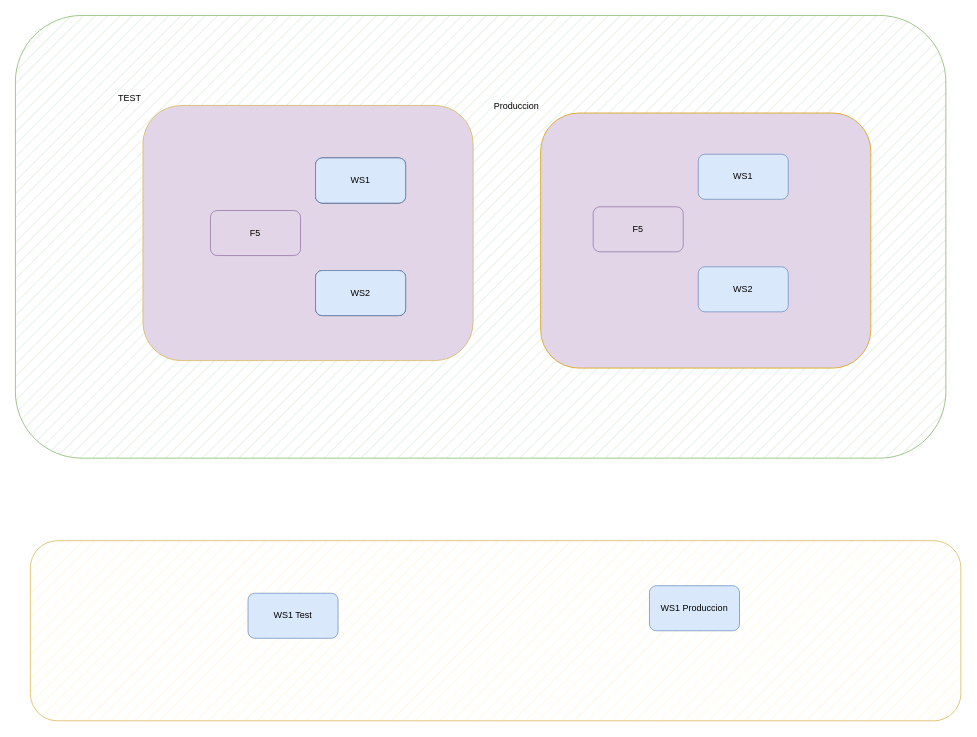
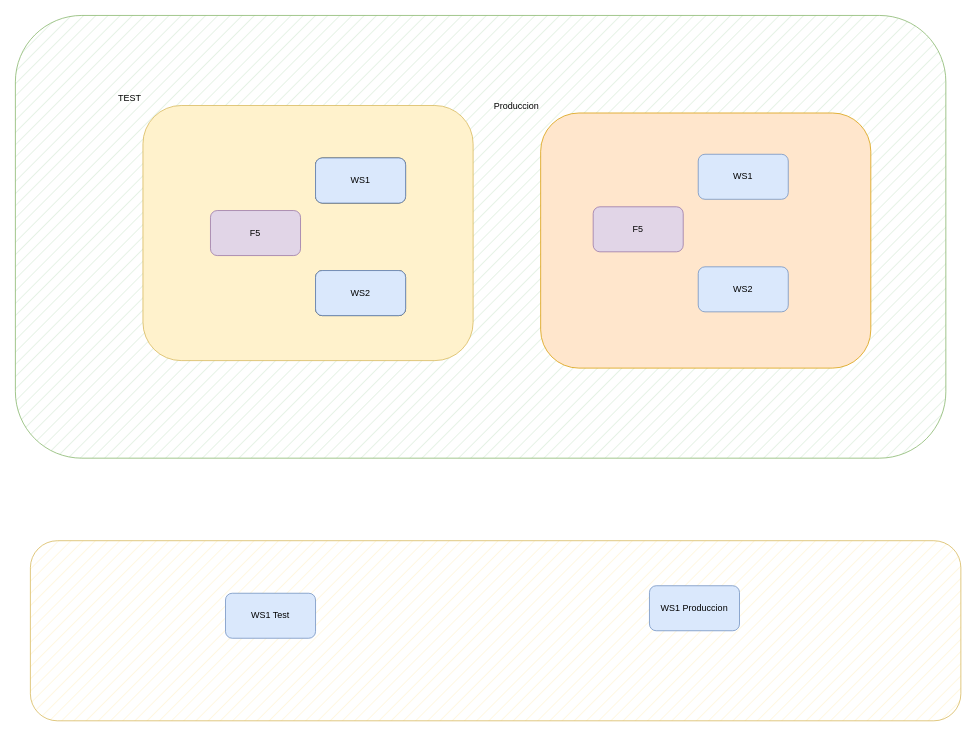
(308, 233) -> (308, 233)
(705, 240) -> (705, 240)
(293, 615) -> (270, 615)
